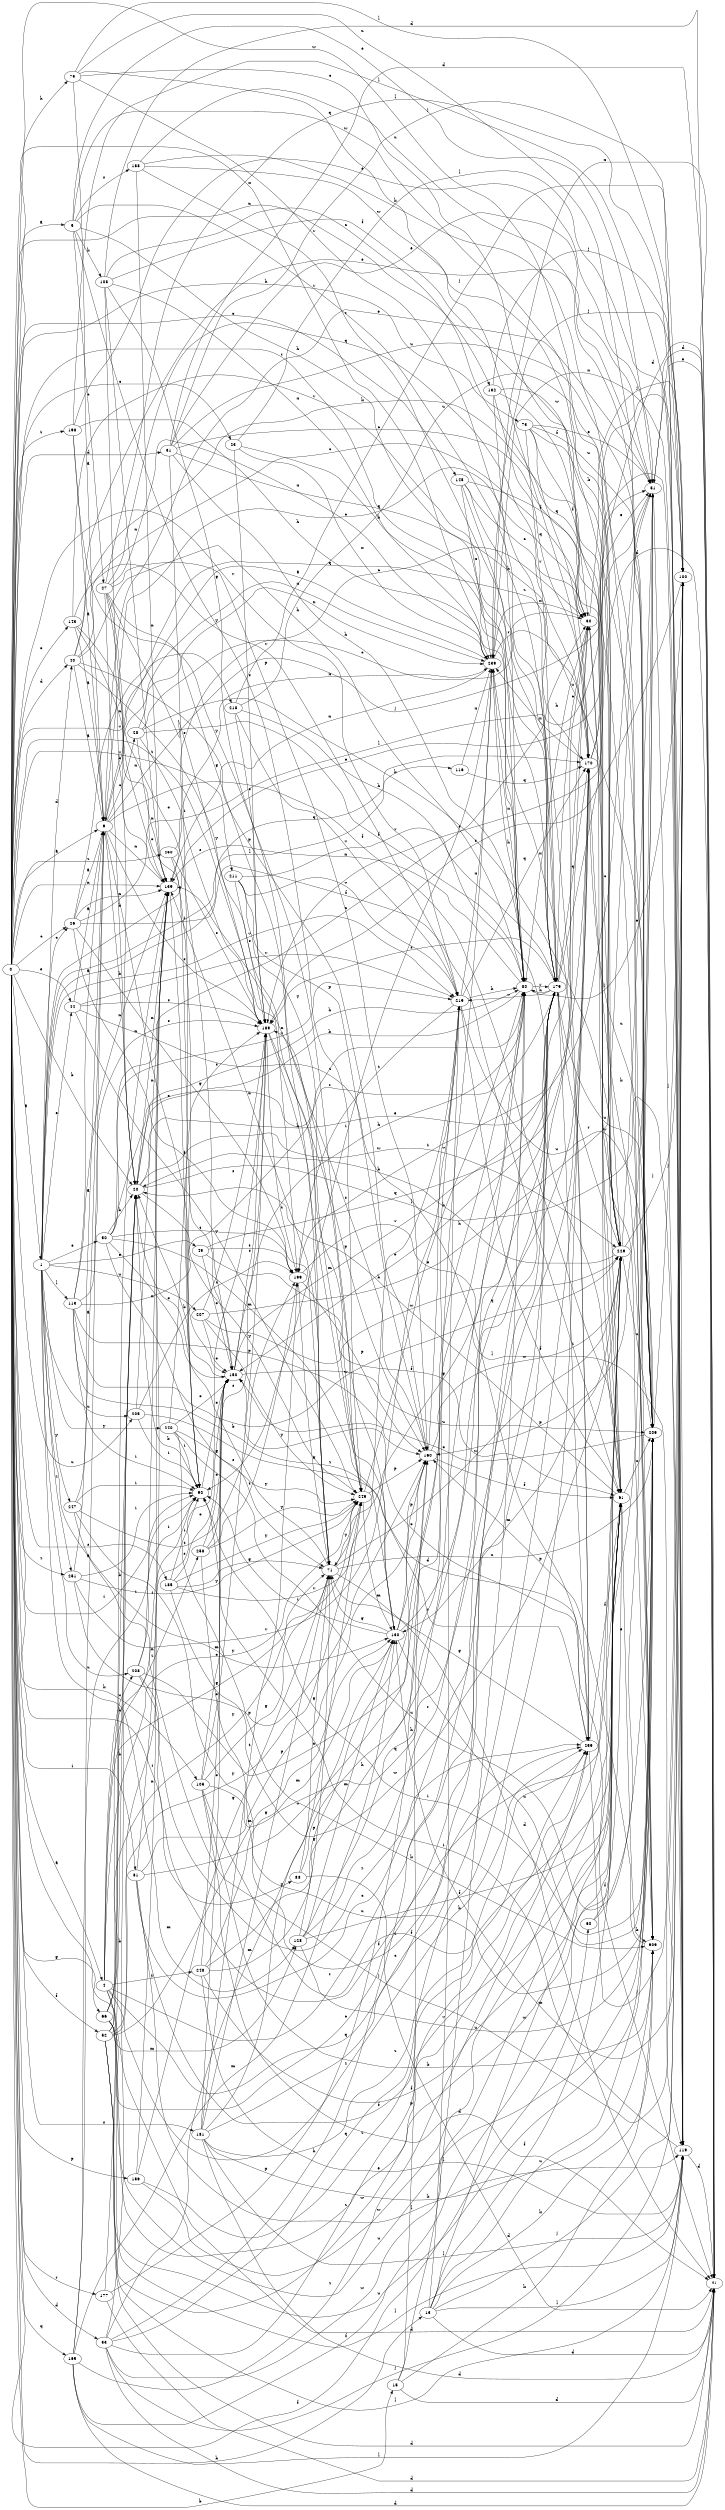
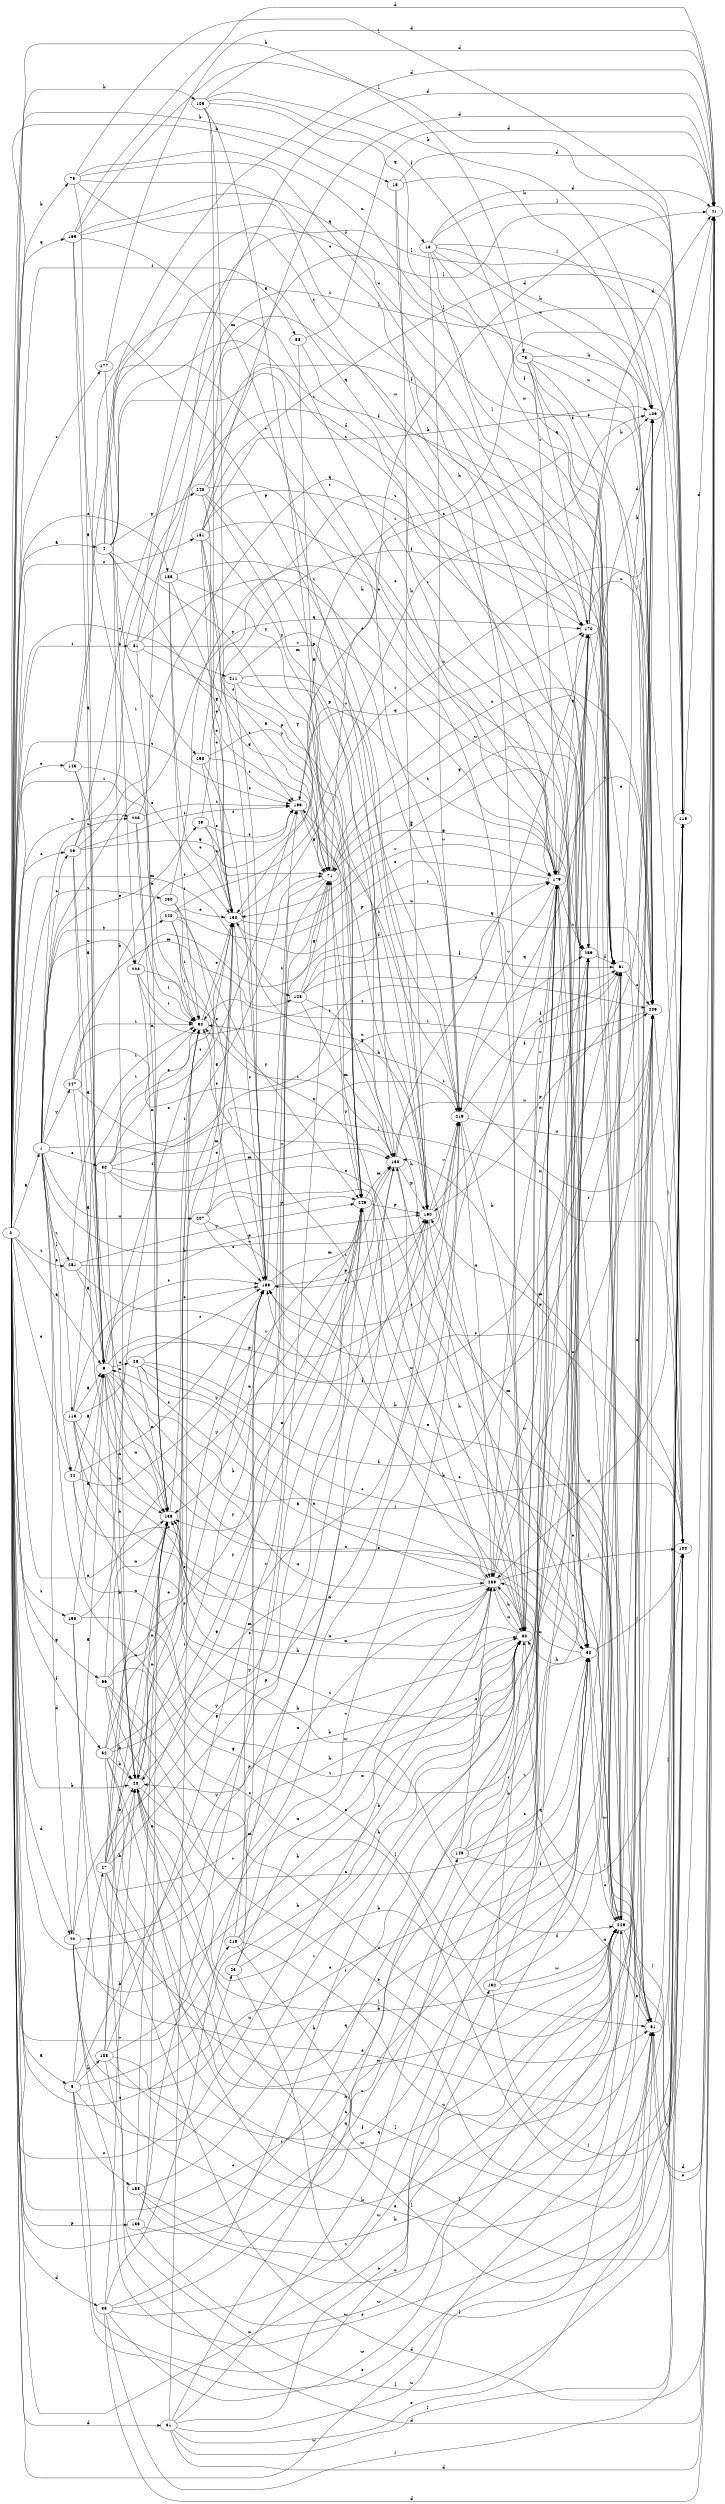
(387, 359) -> (390, 1983)
(460, 770) -> none
(589, 1924) -> none
(653, 1945) -> (653, 414)
